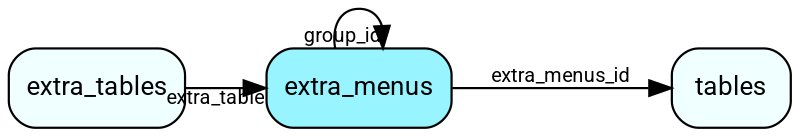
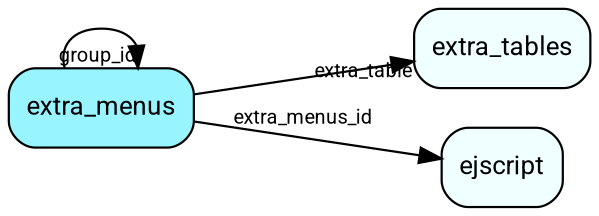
(214, 88) -> (293, 80)
(731, 88) -> (502, 167)
